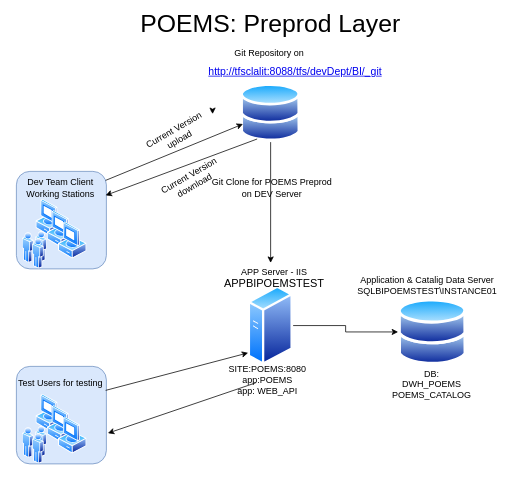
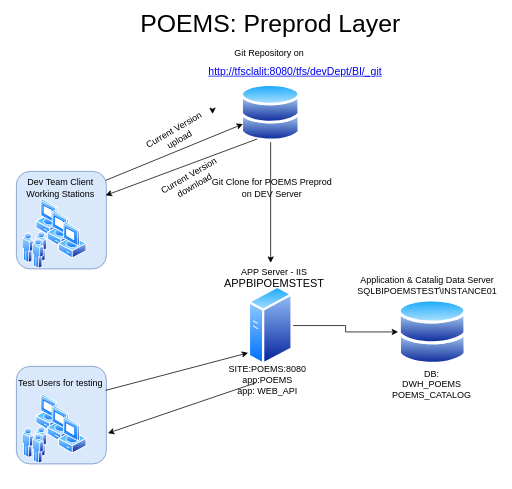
(295, 72) -> (295, 72)
